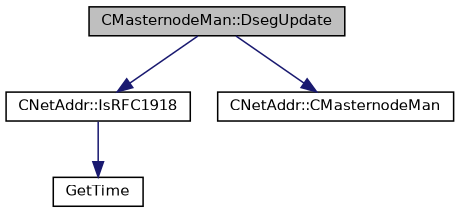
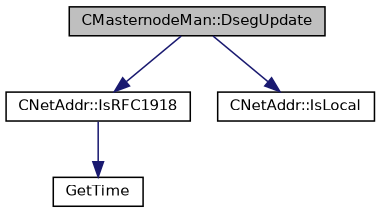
(336, 107) -> (296, 107)
